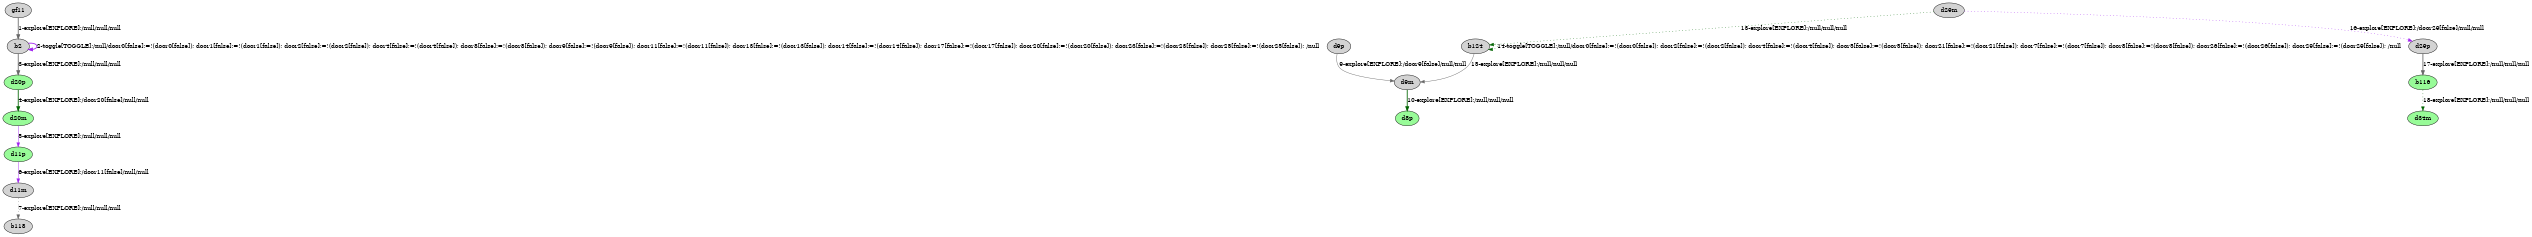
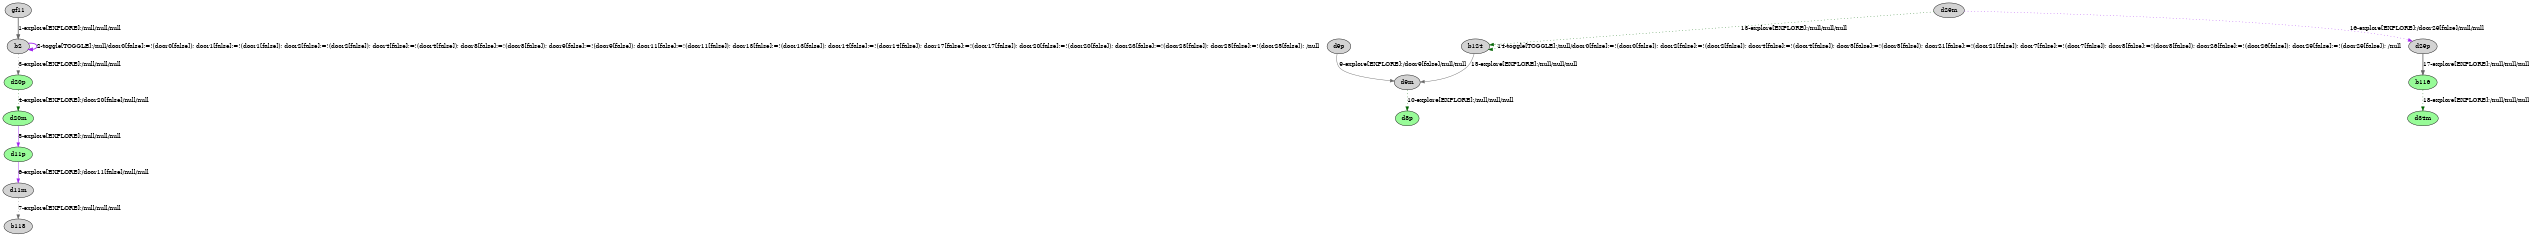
(18, 62) -> (18, 62)
(18, 98) -> (18, 98)
(1407, 98) -> (1407, 98)
